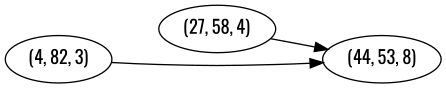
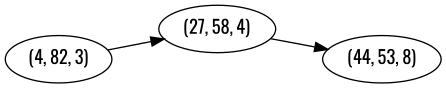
(211, 65) -> (129, 46)
